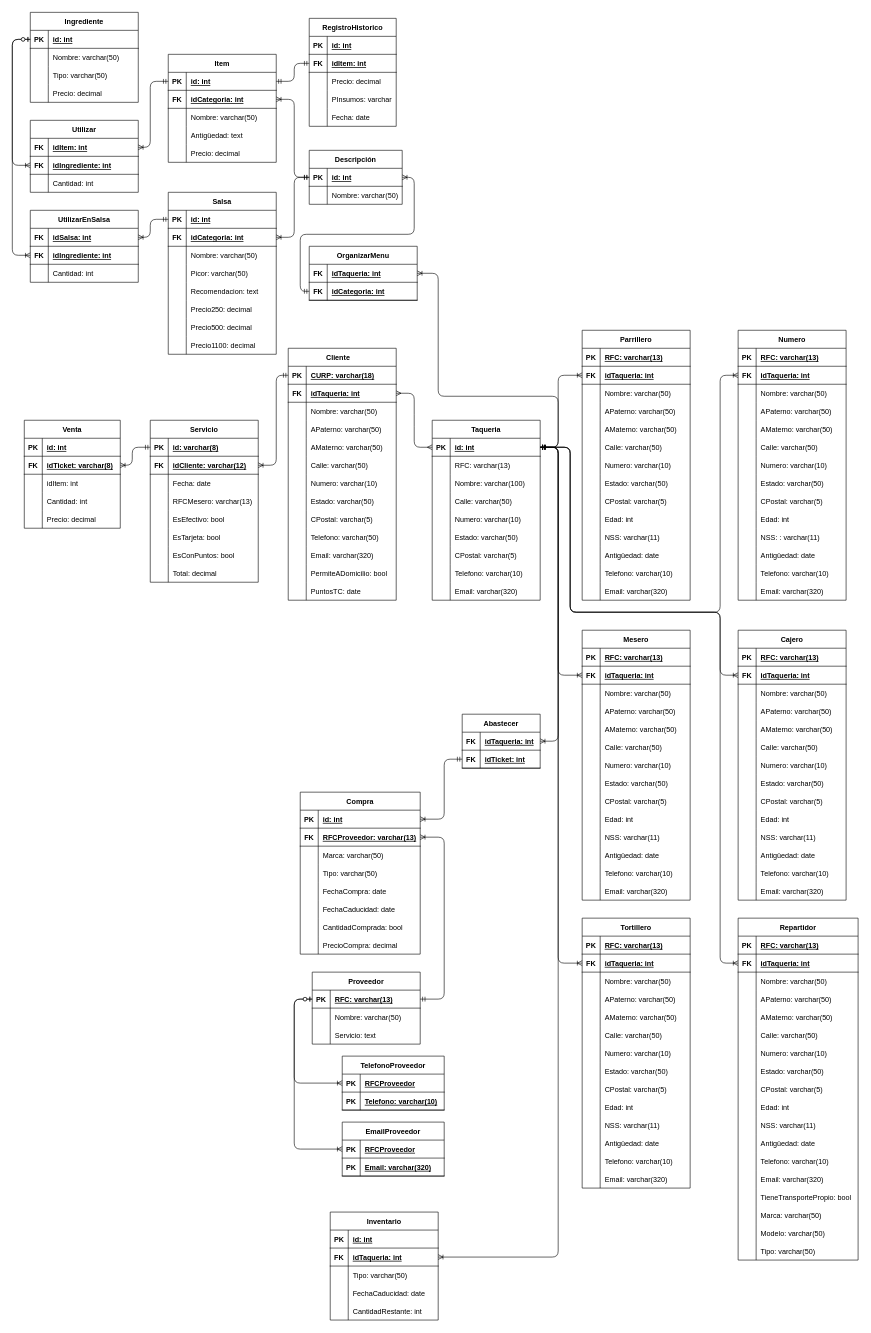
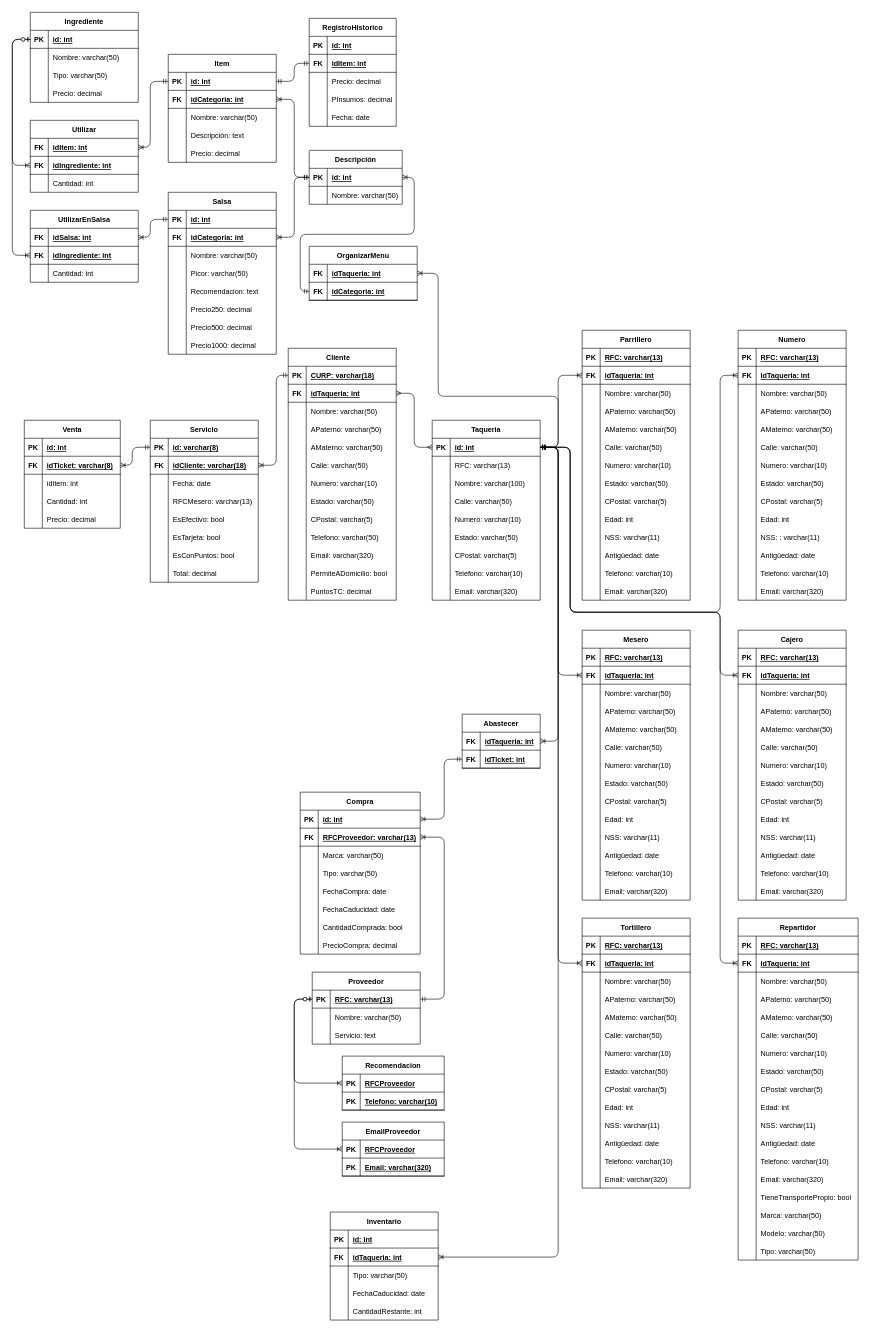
(364, 100) -> (362, 100)
(220, 136) -> (221, 136)
(224, 346) -> (224, 346)
(212, 466) -> (212, 466)
(337, 592) -> (341, 592)
(393, 1066) -> (393, 1066)
